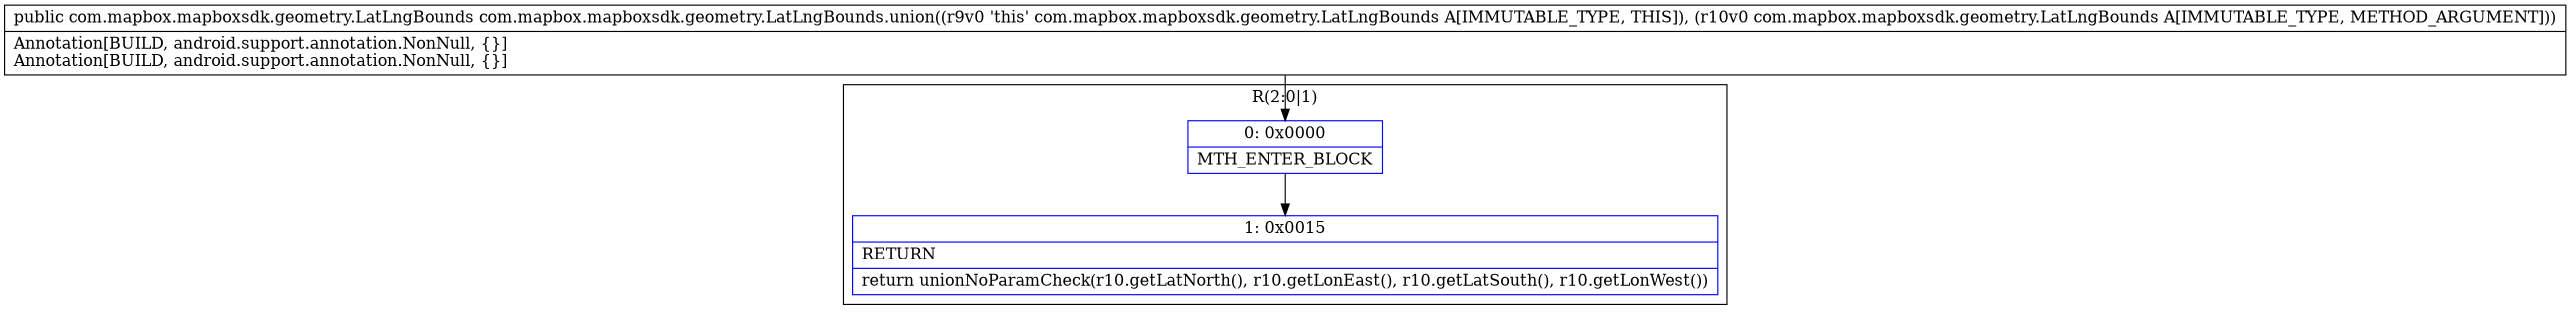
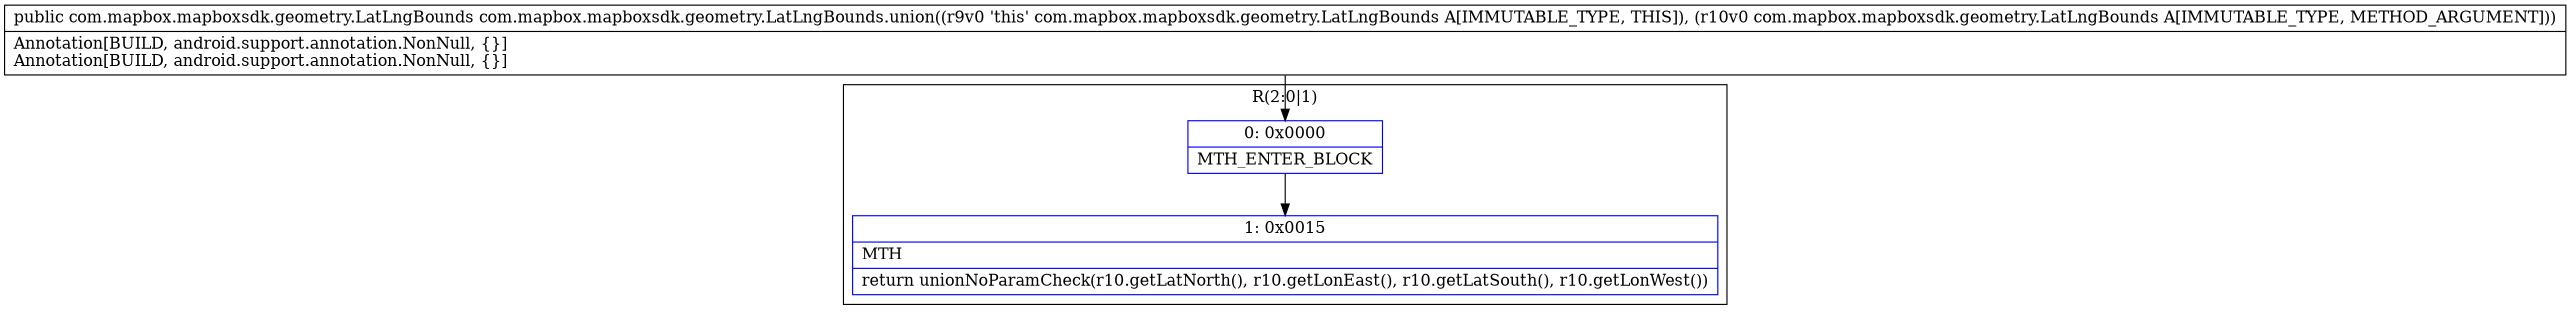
(899, 255) -> (882, 255)
